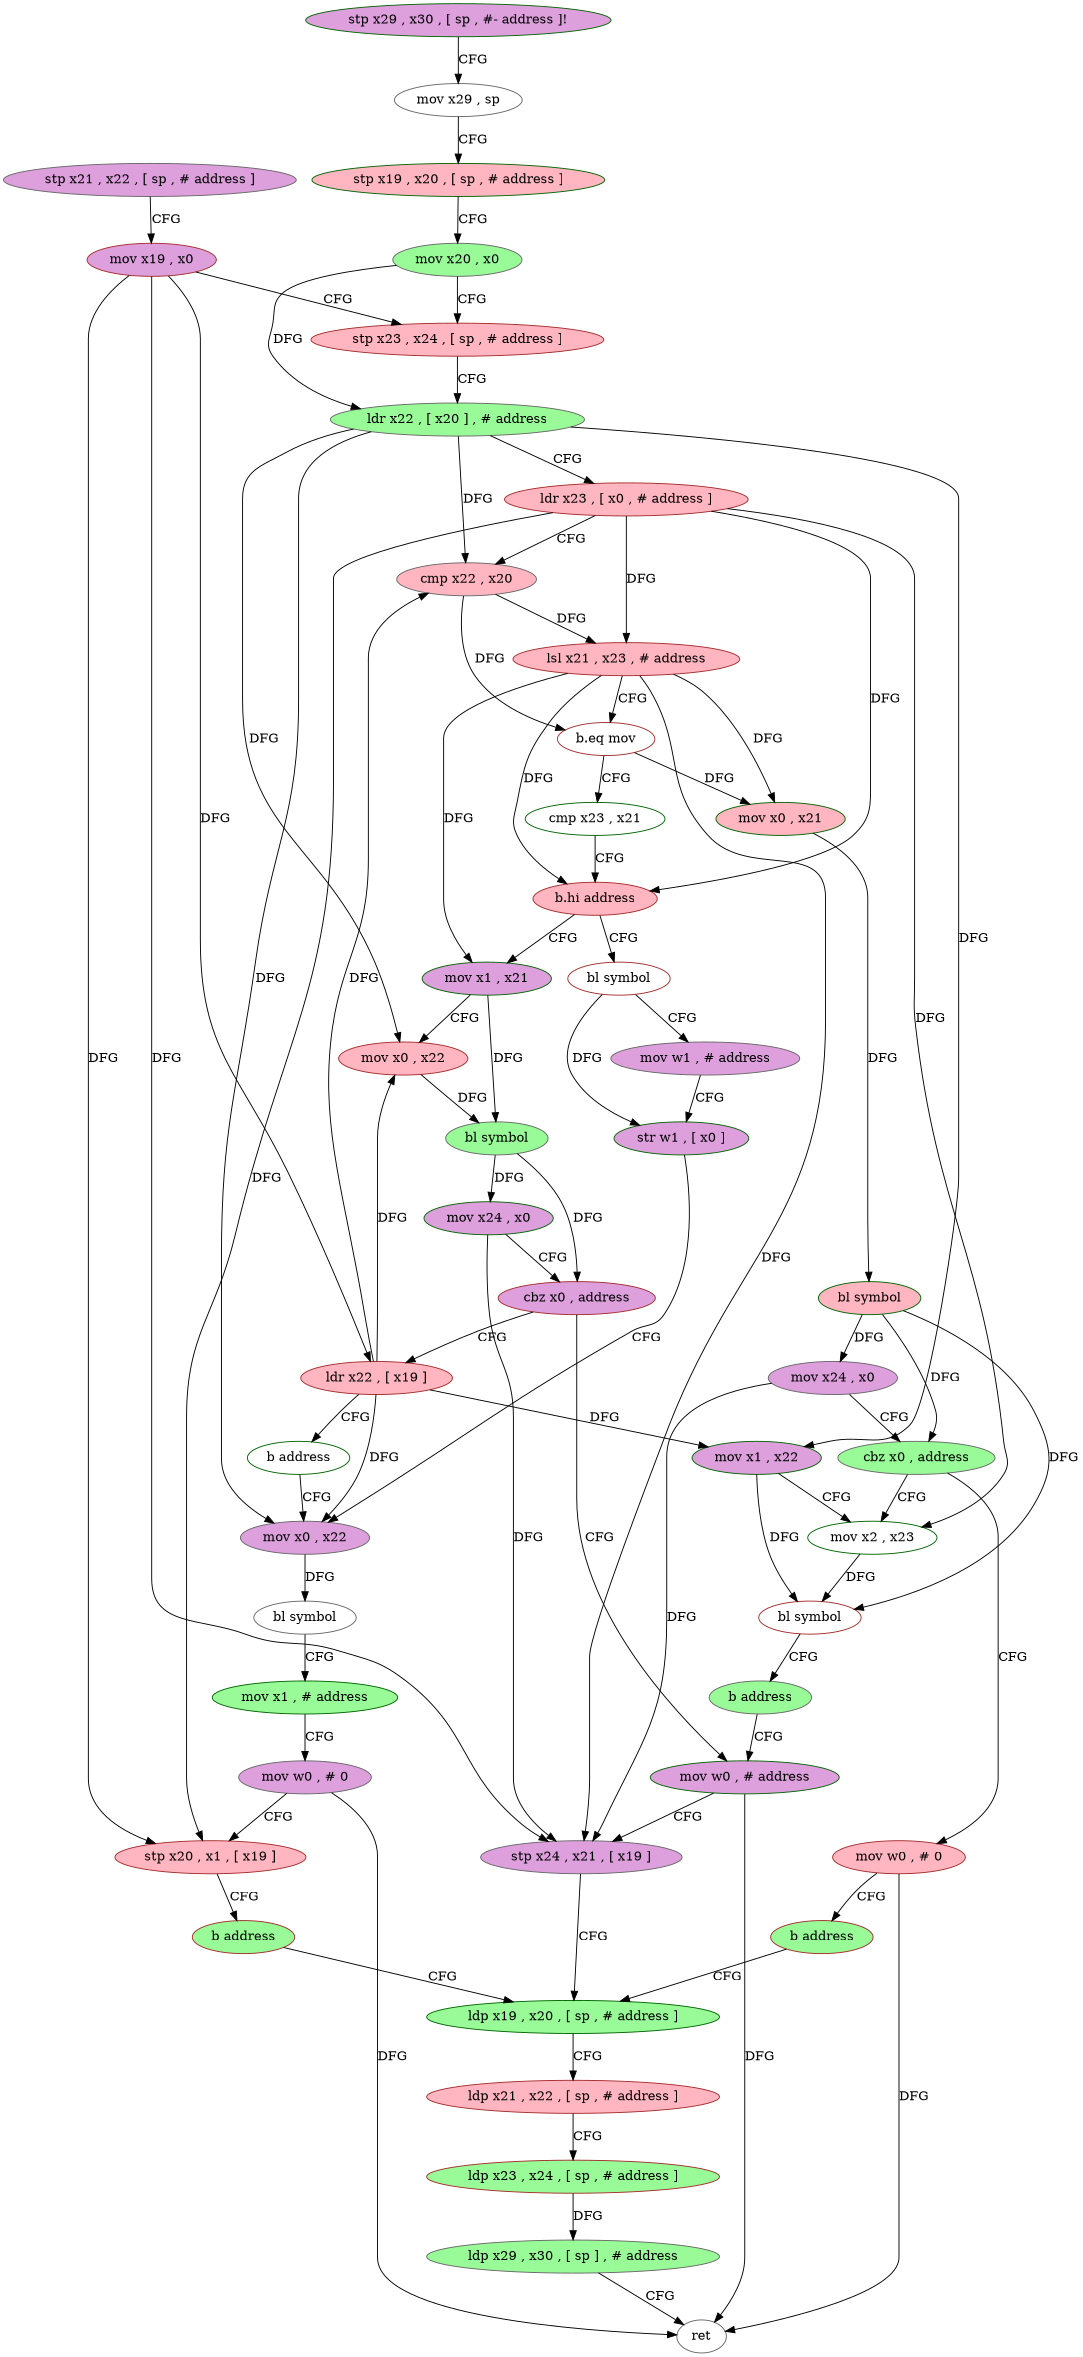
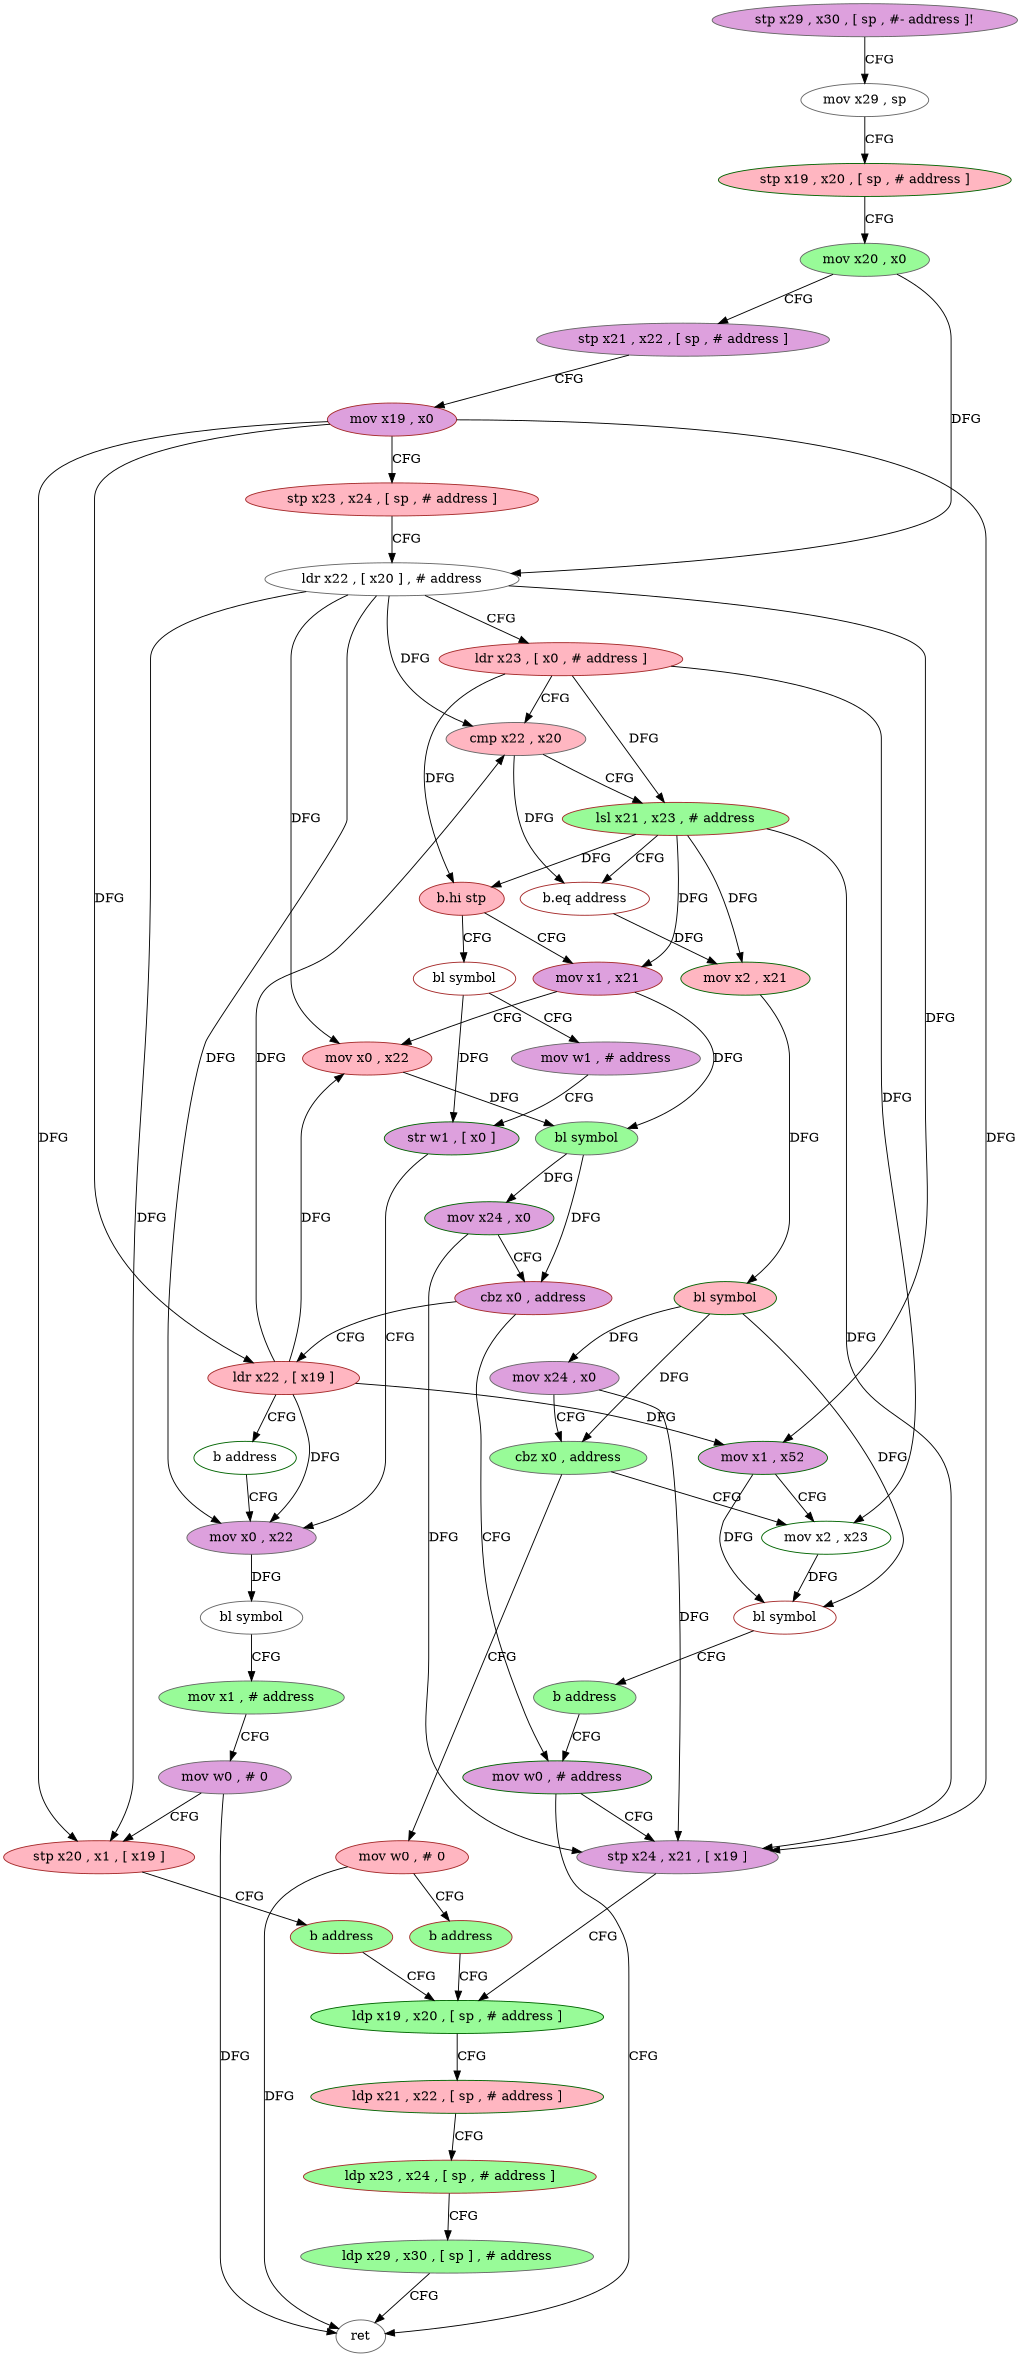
(458, 20) -> (865, 20)
(457, 295) -> (780, 297)
(457, 420) -> (392, 579)
(572, 619) -> (620, 779)
(626, 659) -> (676, 819)
(606, 739) -> (585, 899)
(595, 819) -> none
(781, 819) -> (745, 979)
(595, 899) -> (462, 899)
(487, 979) -> (598, 979)
(276, 1093) -> (138, 1159)
(757, 1458) -> (763, 1458)
(305, 1697) -> (252, 1697)
(760, 2057) -> (644, 2057)
(573, 2097) -> (457, 2097)
(588, 2217) -> (464, 2217)
